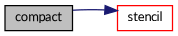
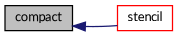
(89, 10) -> (101, 26)
